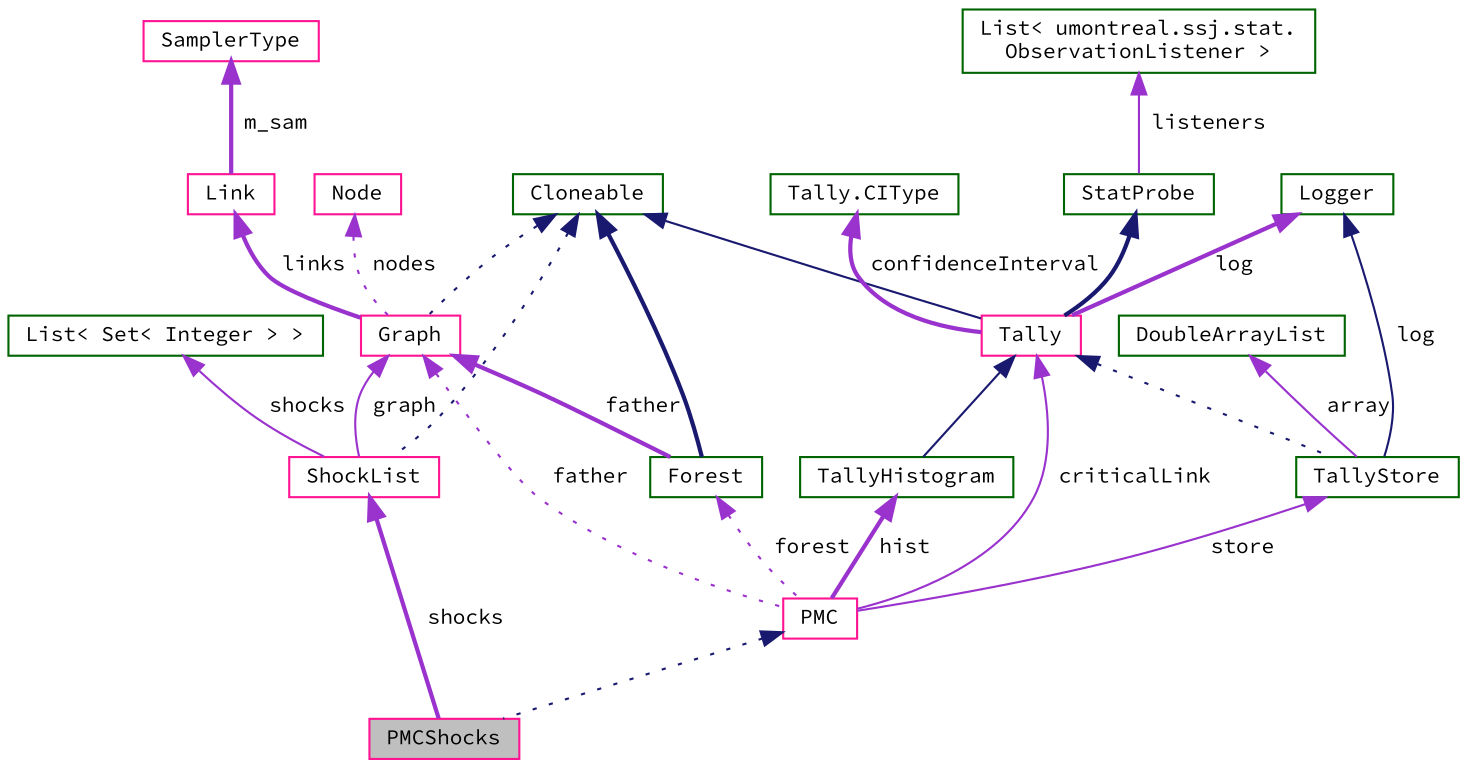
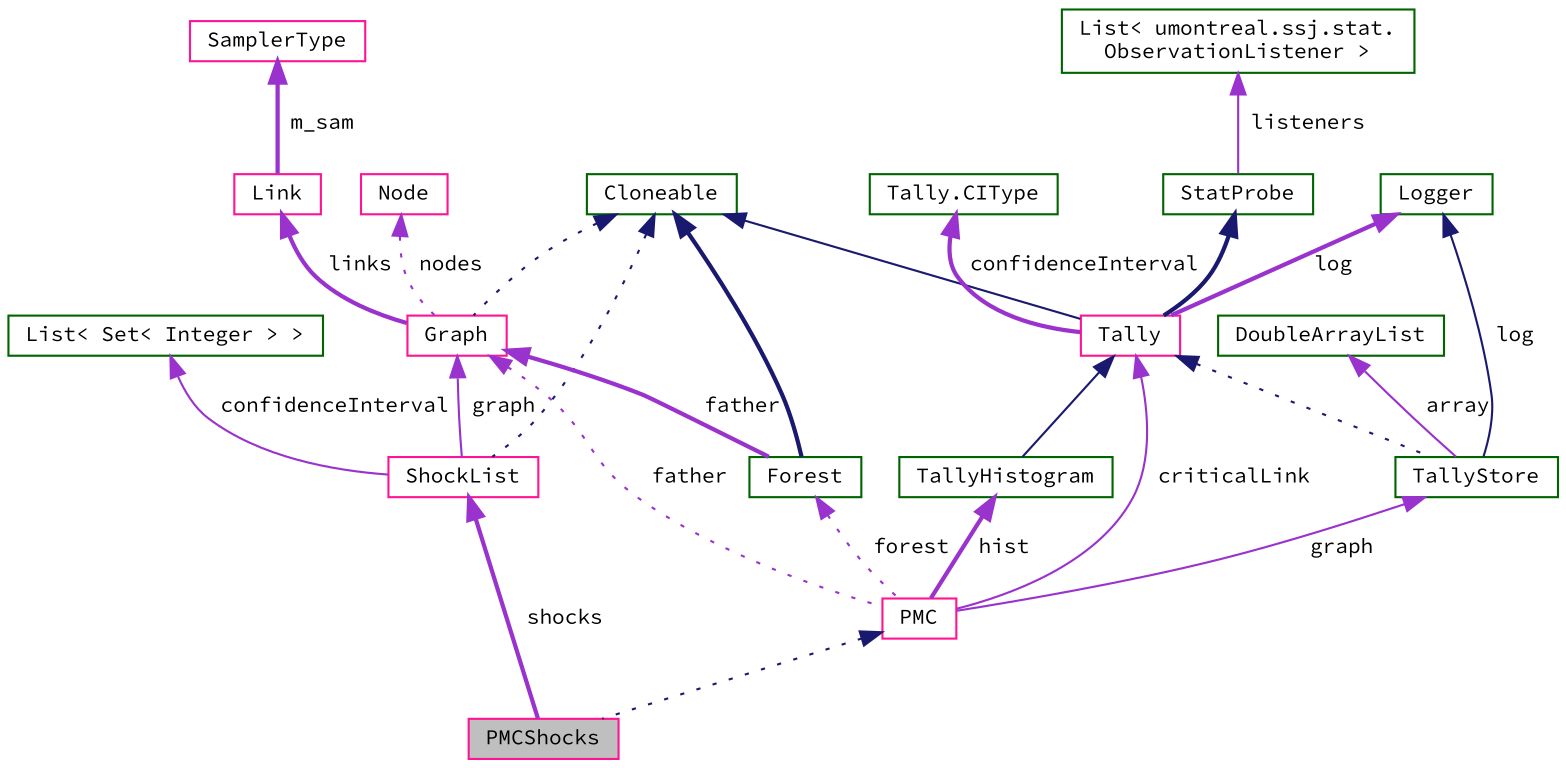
(302, 406) -> (329, 406)
(1237, 548) -> (1336, 548)
